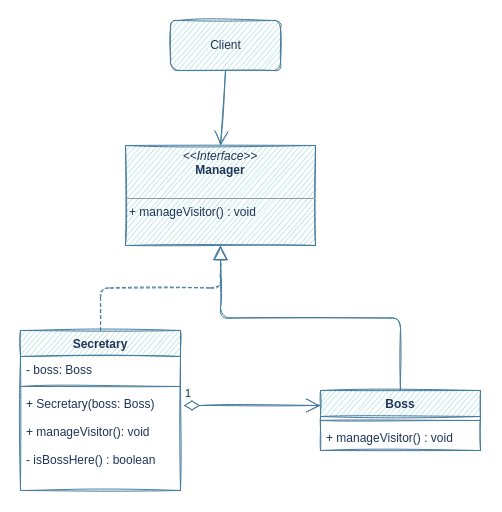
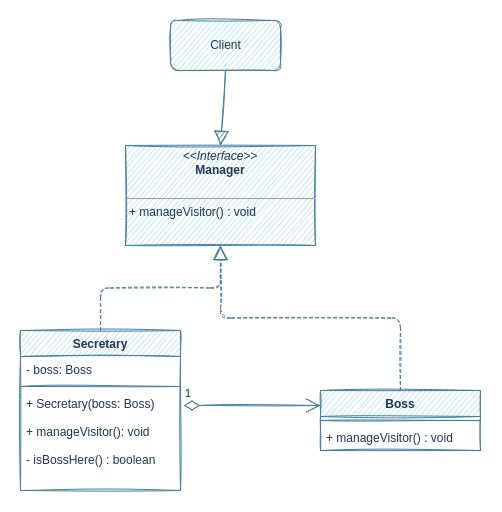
(221, 136) -> (222, 130)
(330, 318) -> (330, 318)
